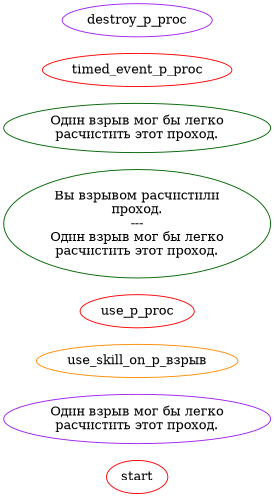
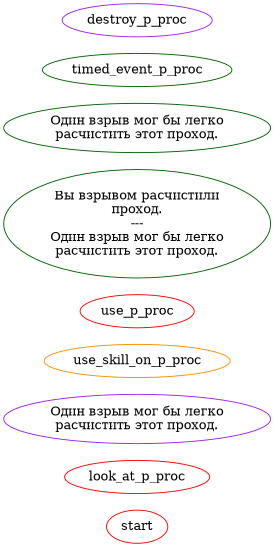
(137, 70) -> (137, 70)
(137, 361) -> (137, 361)
none -> (137, 477)
